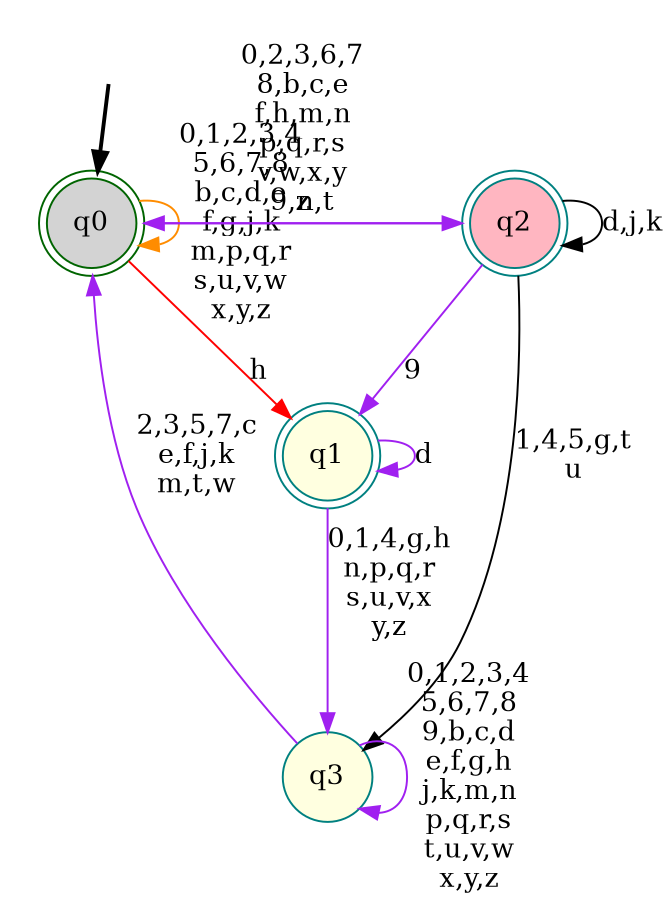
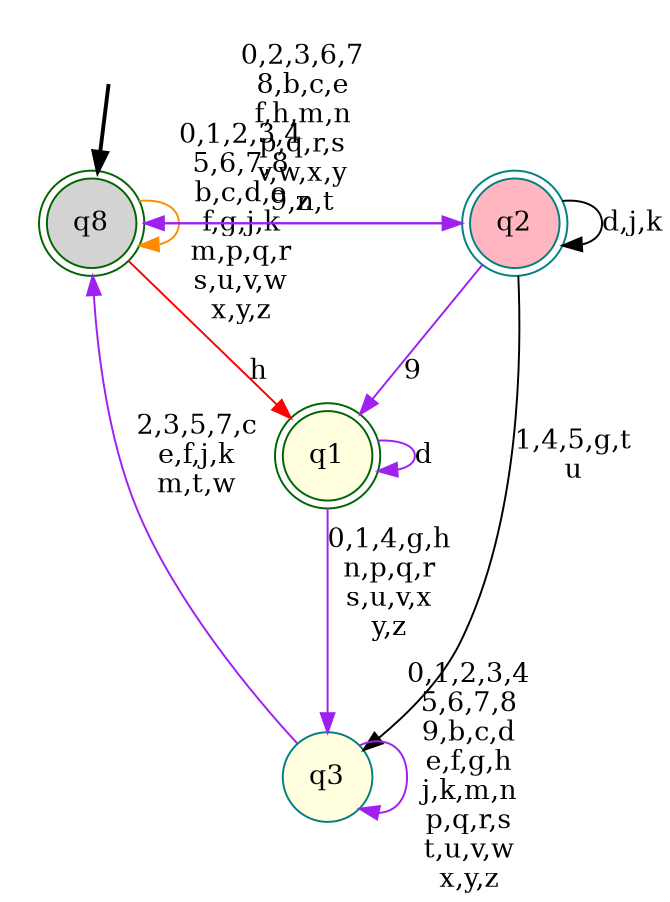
(92, 223) -> (92, 223)
(328, 456) -> (328, 456)
